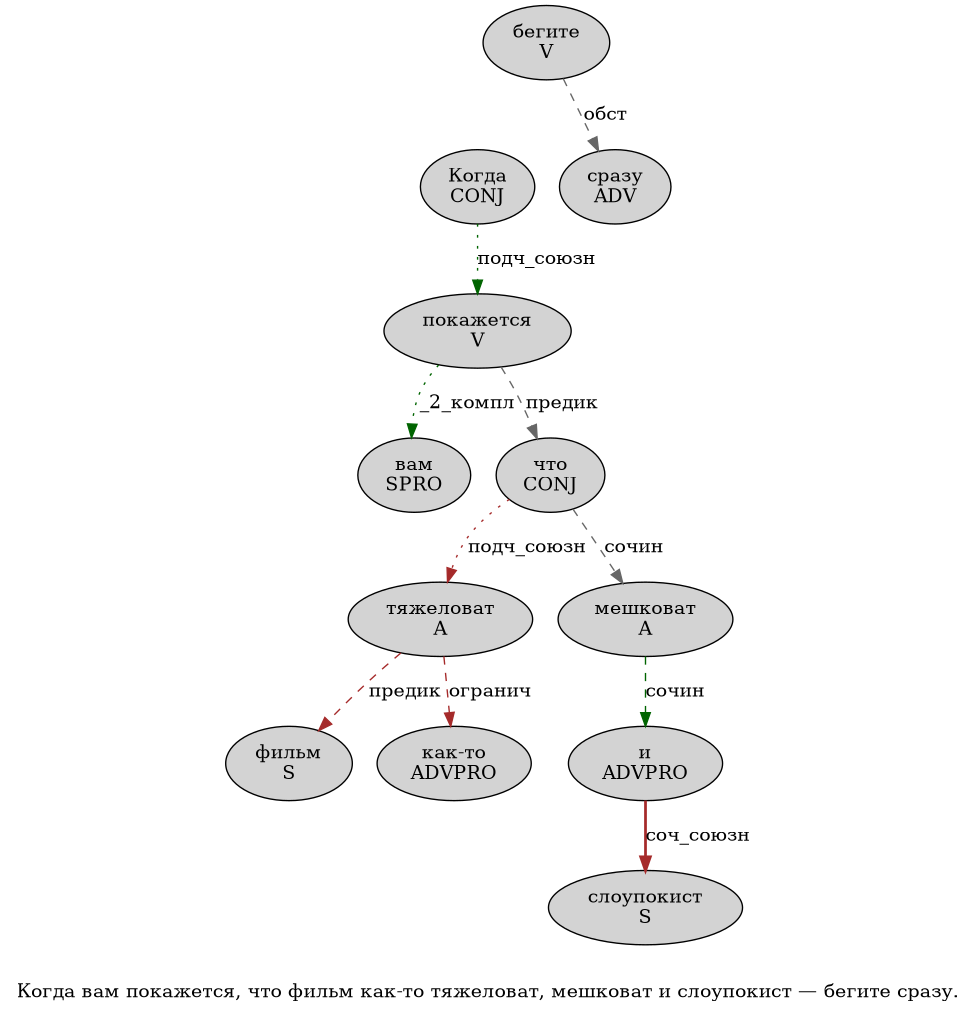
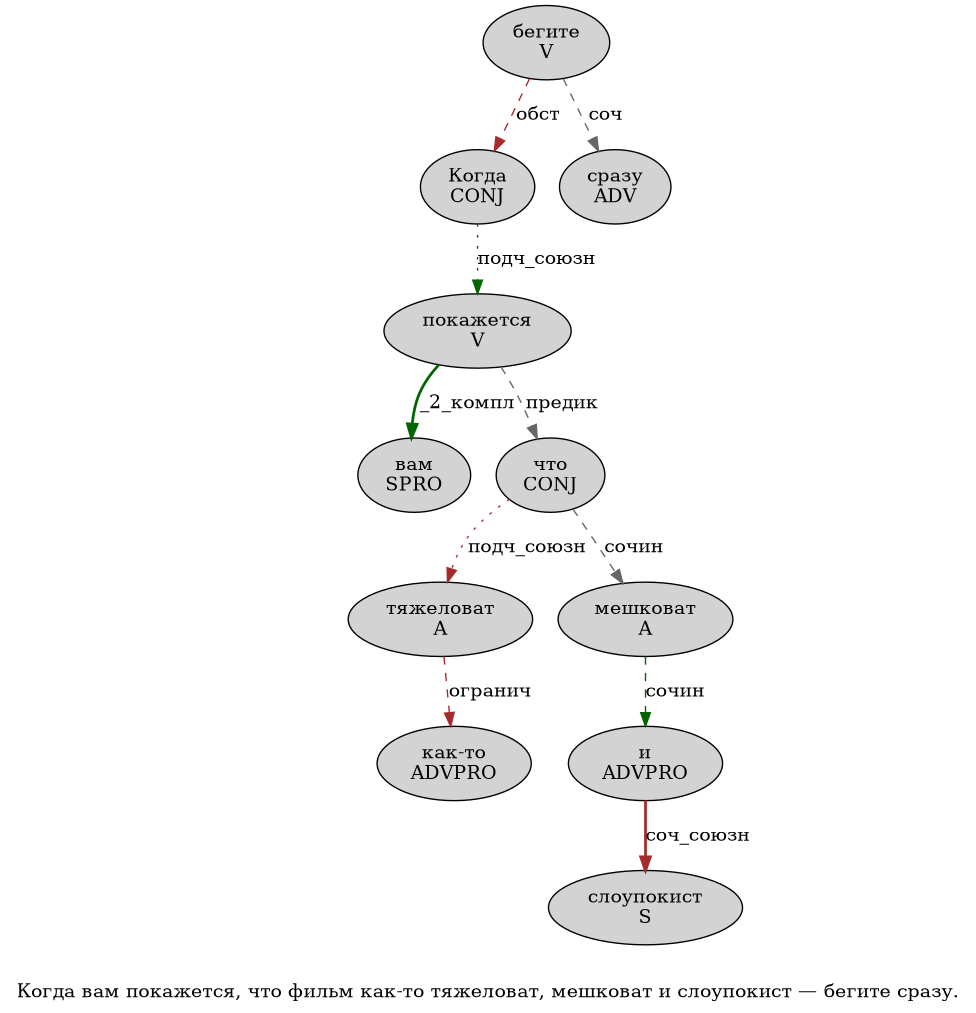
none -> (515, 109)
(606, 115) -> (606, 115)
(420, 392) -> (420, 392)
(289, 763) -> none
